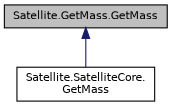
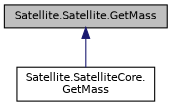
(86, 16) -> (86, 16)
